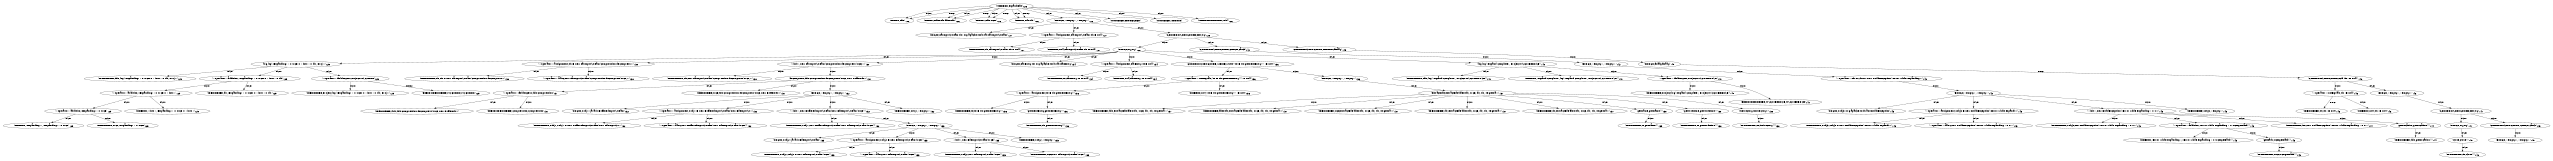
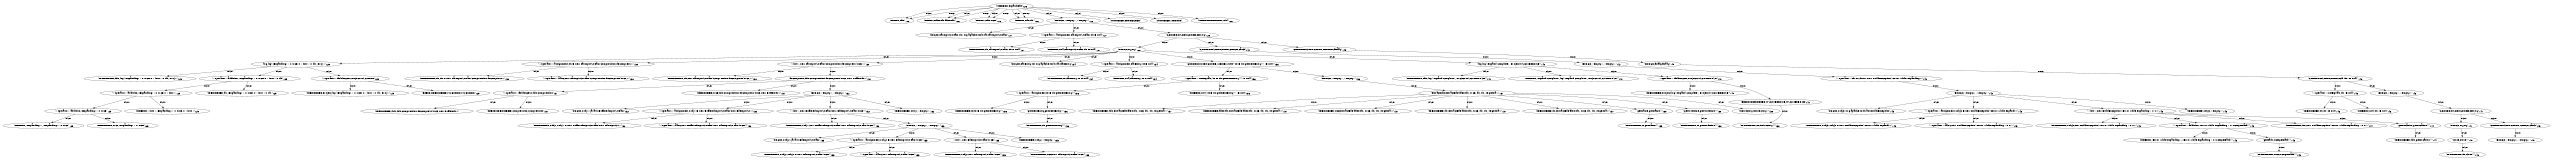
(410, 86) -> (410, 86)
(2333, 102) -> (2333, 102)
(1758, 118) -> (1781, 115)
